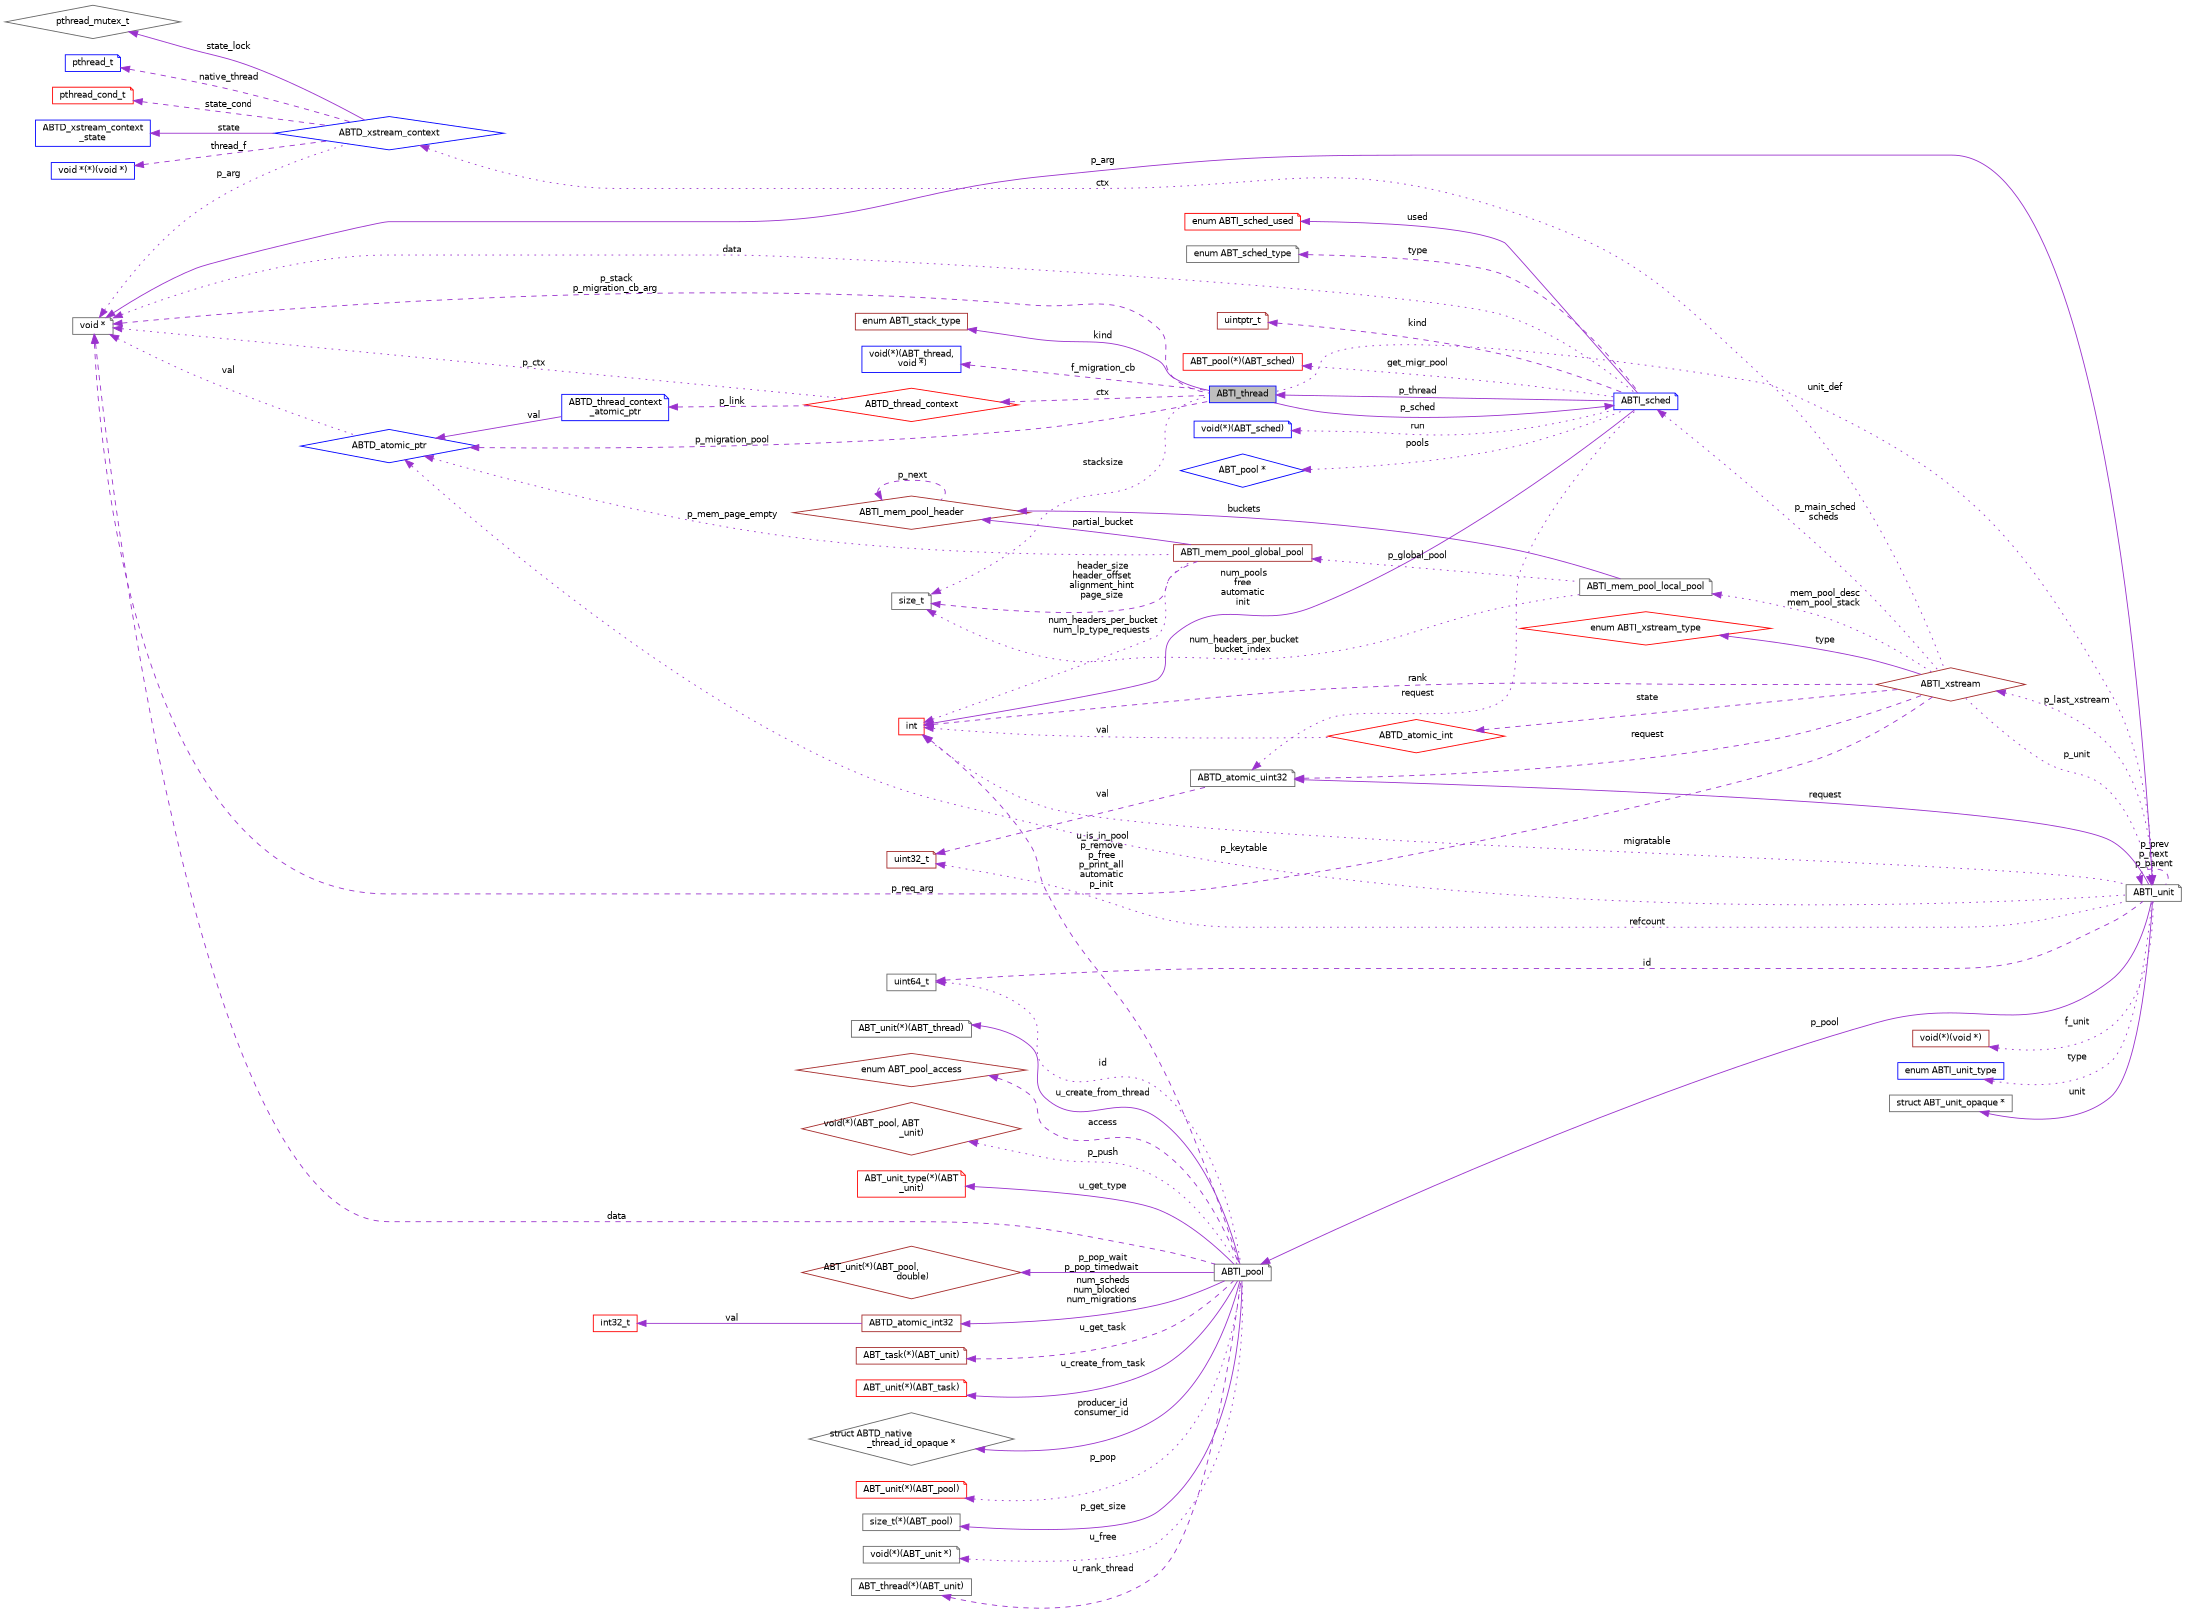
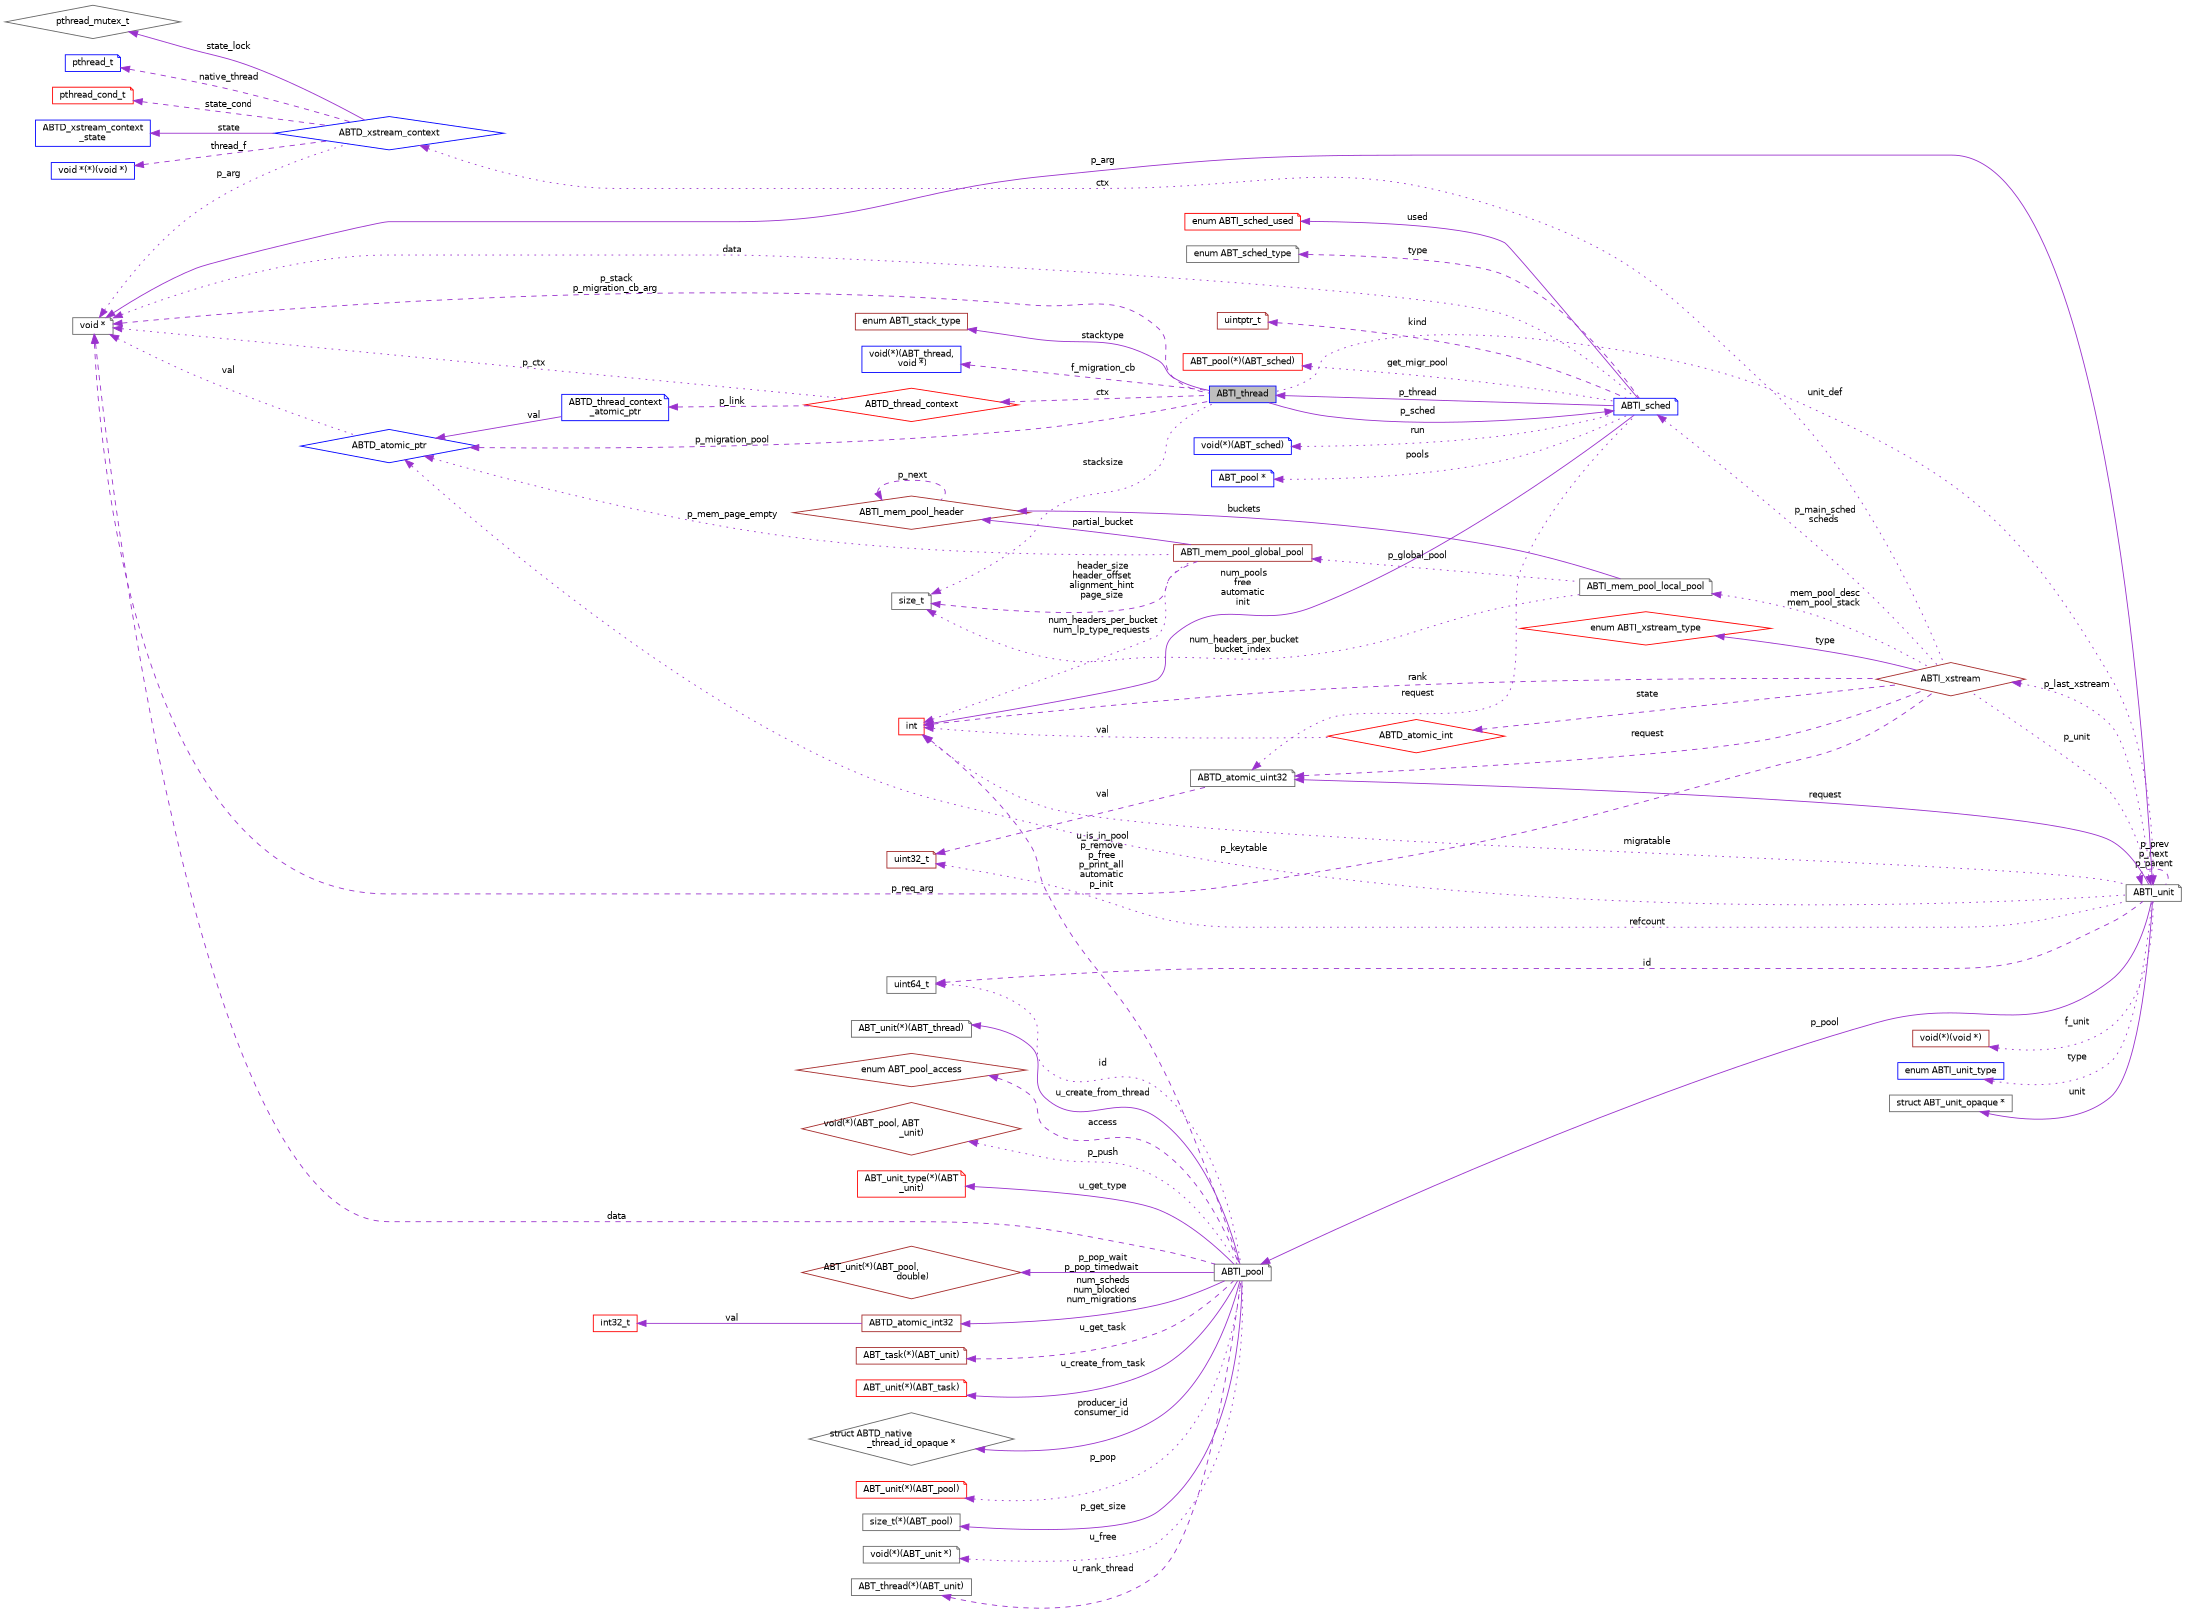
(1102, 336) -> (1102, 336)
(1243, 471) -> (1243, 479)
